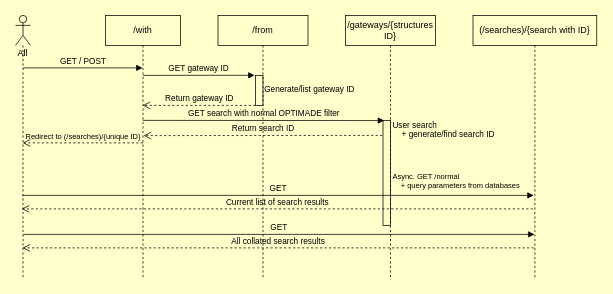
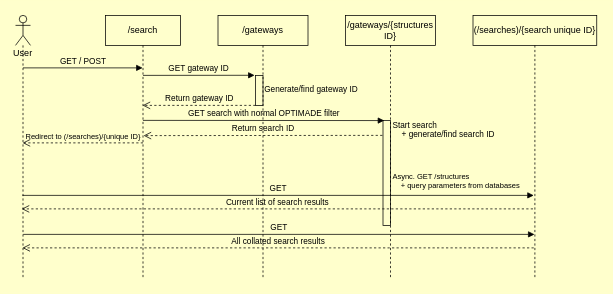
(143, 30) -> (143, 30)
(263, 30) -> (263, 30)
(535, 30) -> (535, 30)
(23, 53) -> (23, 58)
(311, 89) -> (312, 89)
(441, 129) -> (441, 129)
(458, 180) -> (458, 180)
